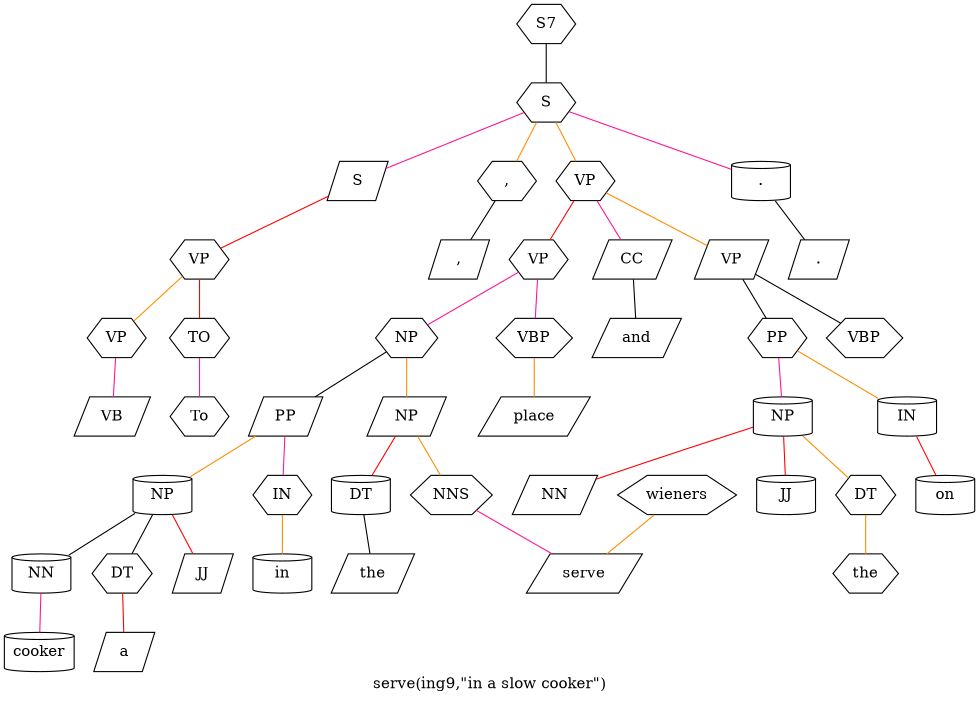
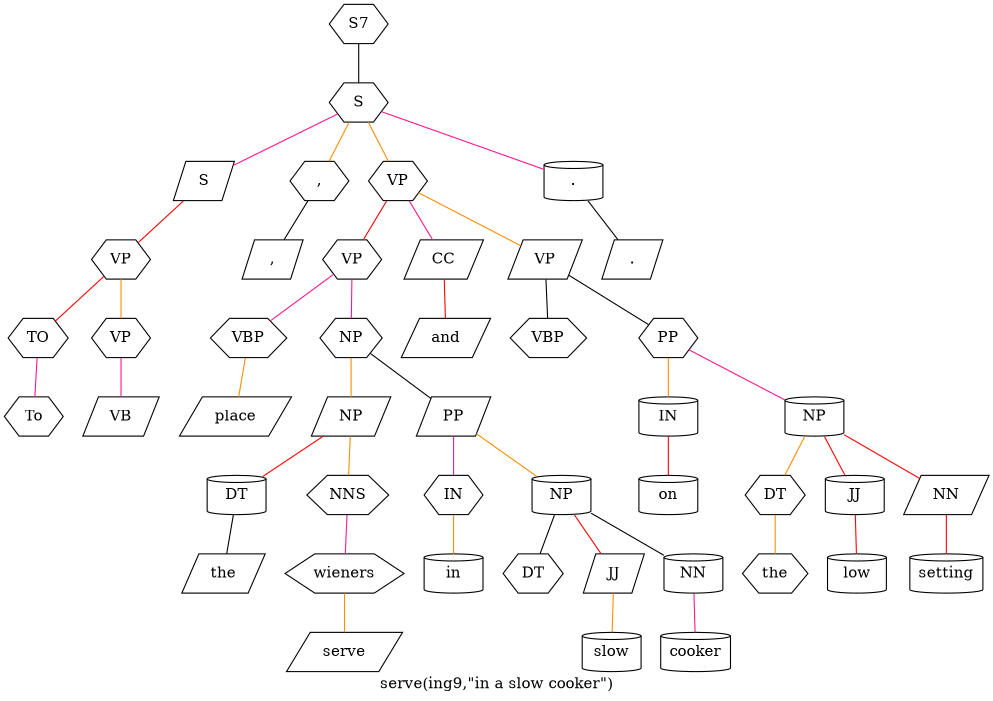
(635, 299) -> (445, 299)
(514, 532) -> (346, 534)
none -> (857, 573)
none -> (946, 573)
(124, 652) -> none
none -> (612, 652)
